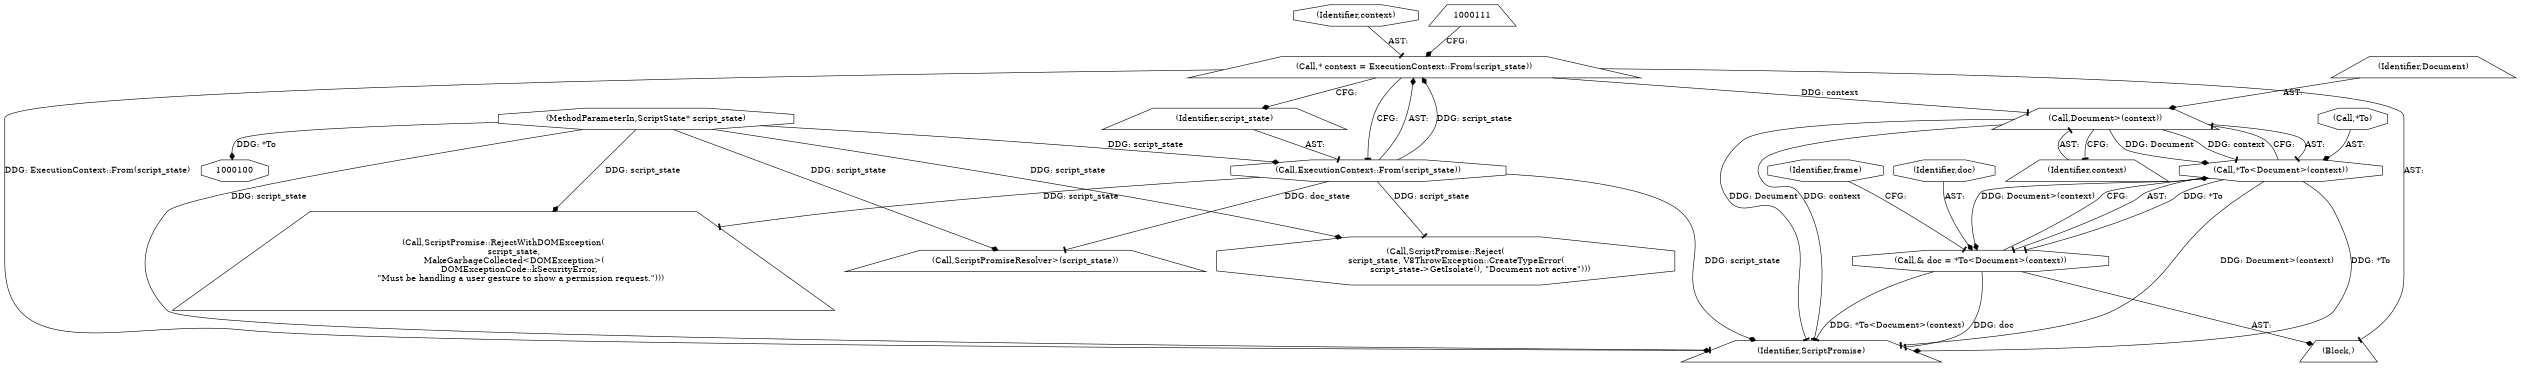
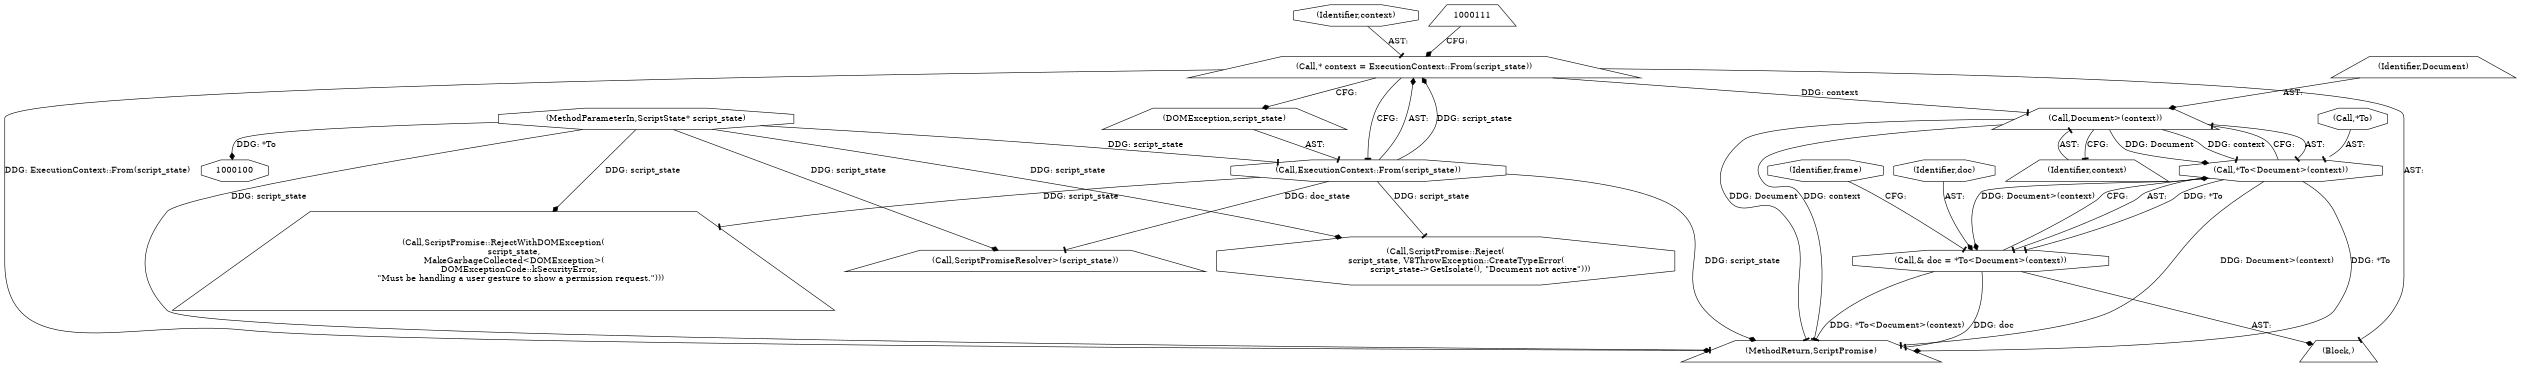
(1225, 119) -> (1225, 119)
(1018, 142) -> (1018, 142)
(2343, 146) -> (2343, 146)
(1811, 351) -> (1811, 351)
